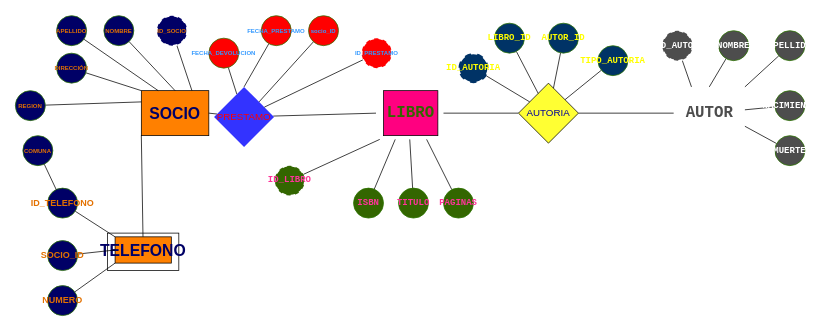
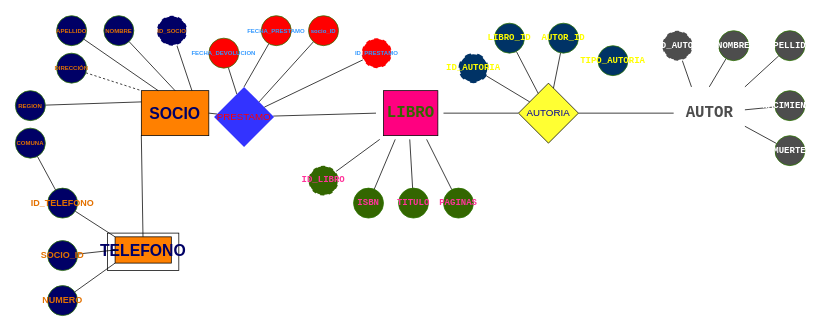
(114, 81) -> (114, 81)
(583, 85) -> none
(38, 150) -> (30, 143)
(290, 180) -> (324, 180)
